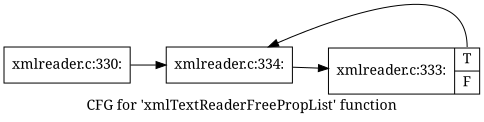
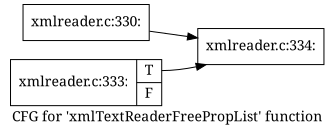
(305, 68) -> none
